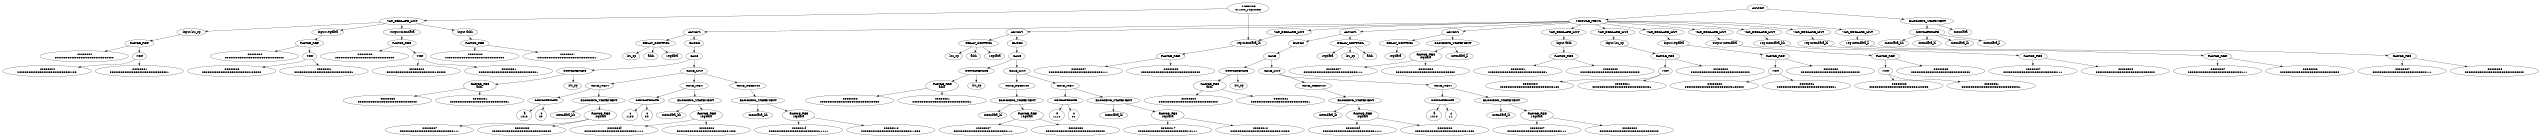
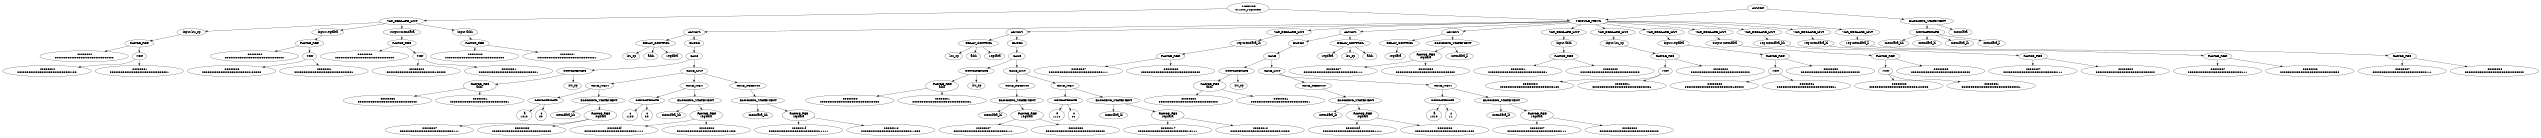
(1248, 24) -> (1418, 15)
